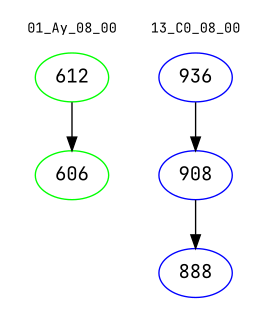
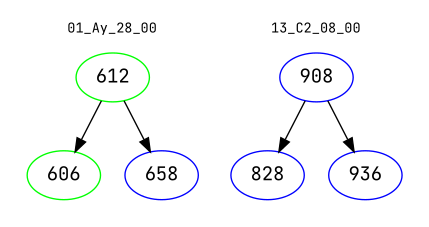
(73, 29) -> (113, 29)
(196, 29) -> (316, 29)
(196, 120) -> (338, 120)
none -> (162, 175)
(196, 273) -> (268, 175)
